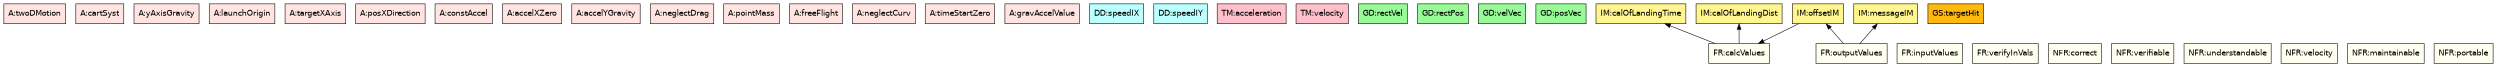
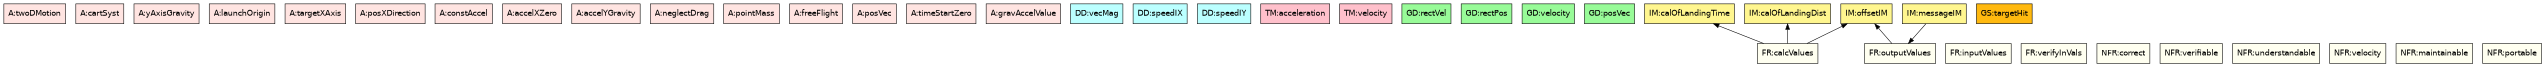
(884, 14) -> (875, 14)
none -> (1097, 14)
(1502, 14) -> (1548, 14)
(1781, 32) -> (1825, 35)
(1867, 36) -> (1919, 32)
